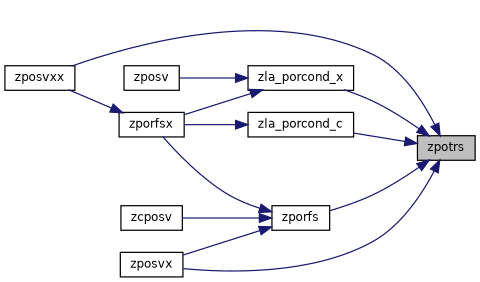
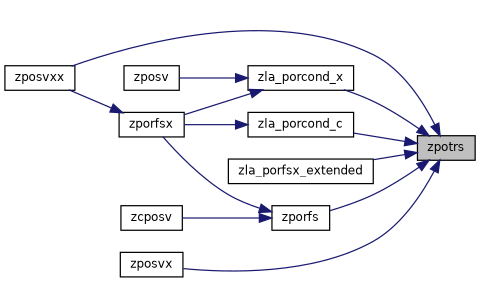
none -> (301, 171)
(221, 243) -> none
